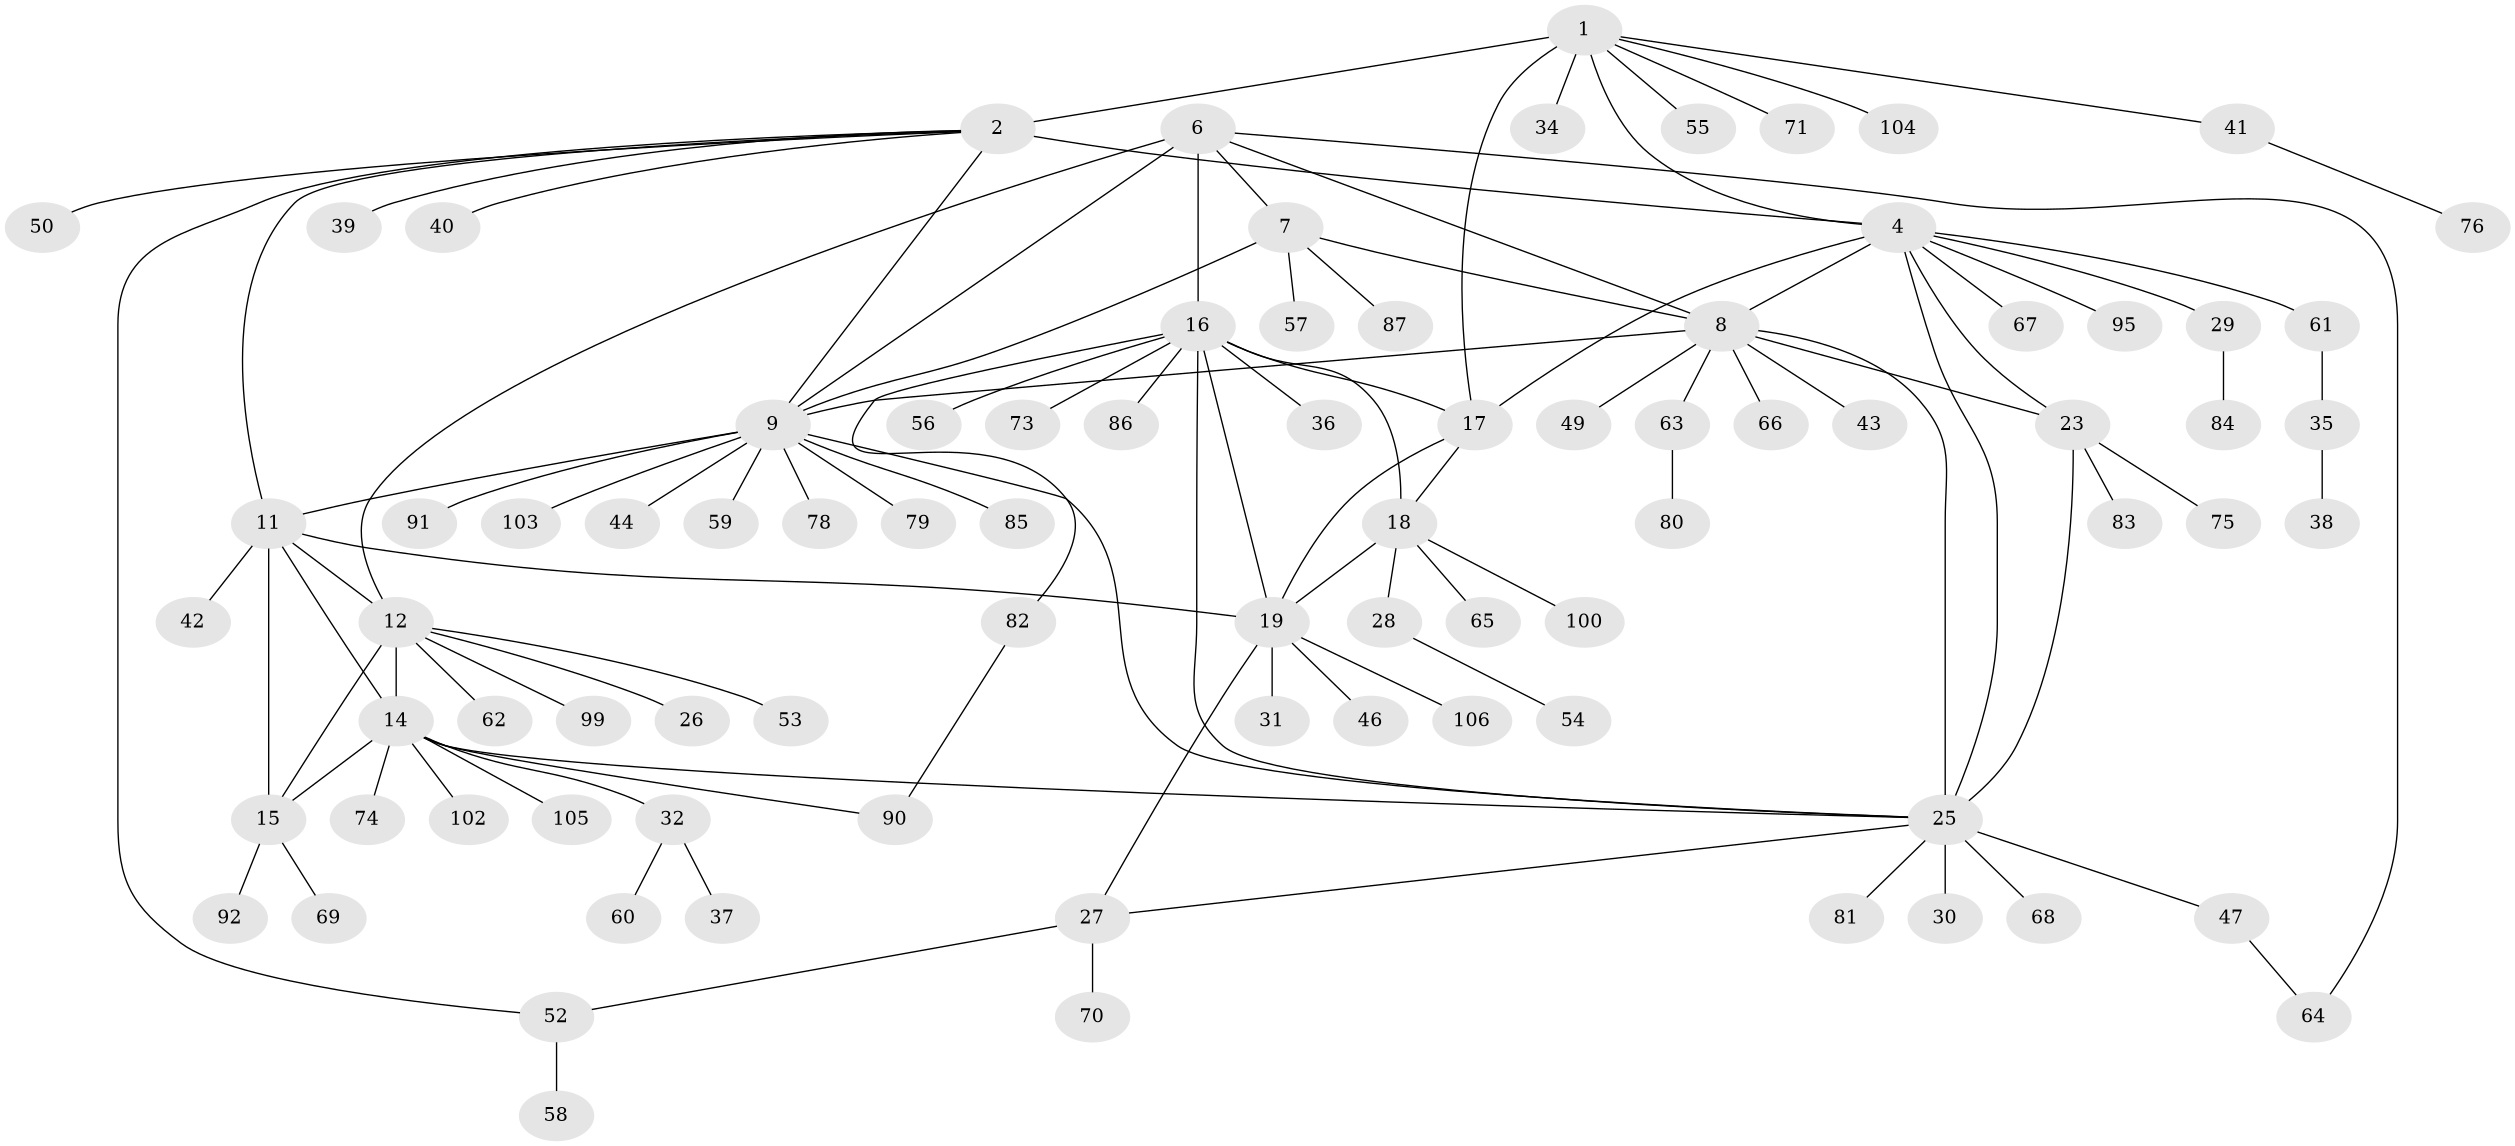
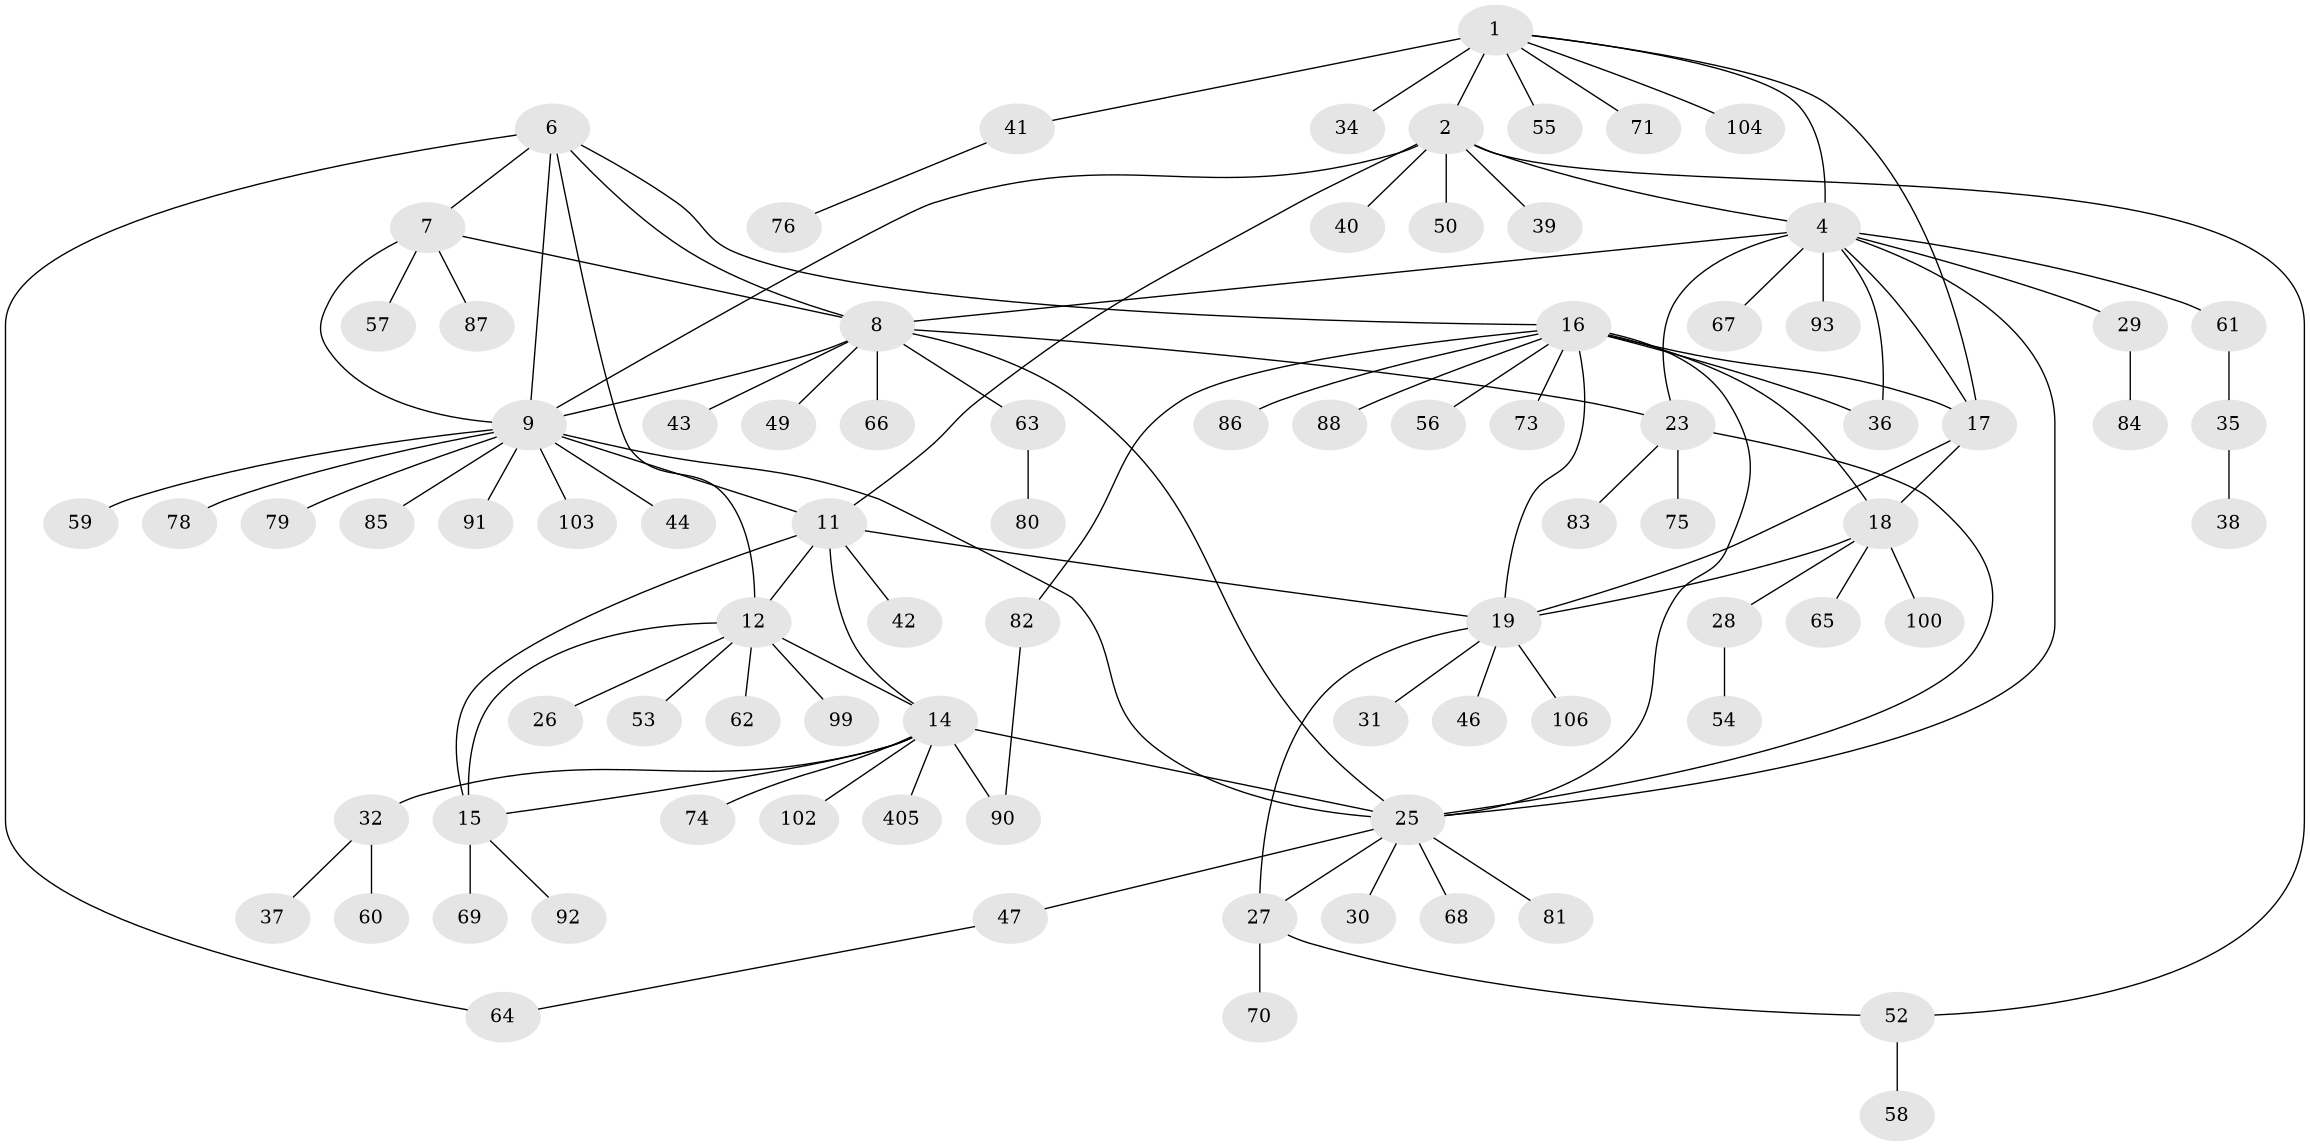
none -> (1878, 320)
(2125, 326) -> (1823, 326)
none -> (1330, 425)
(572, 820) -> (902, 820)
